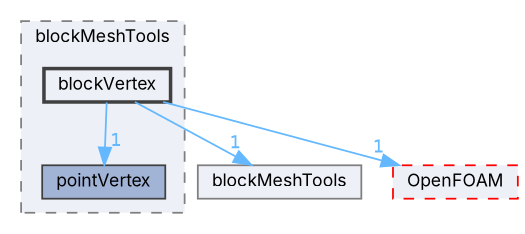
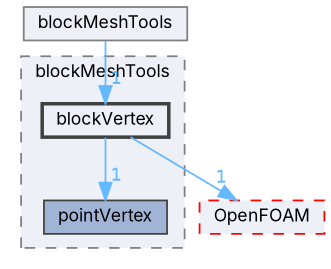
(195, 135) -> (106, 68)
